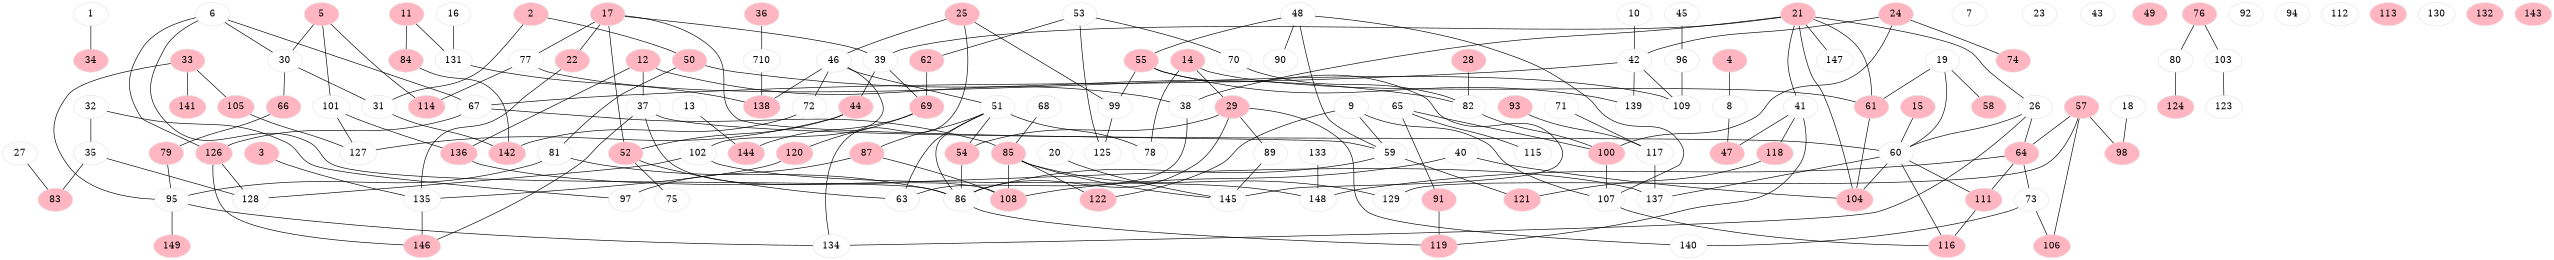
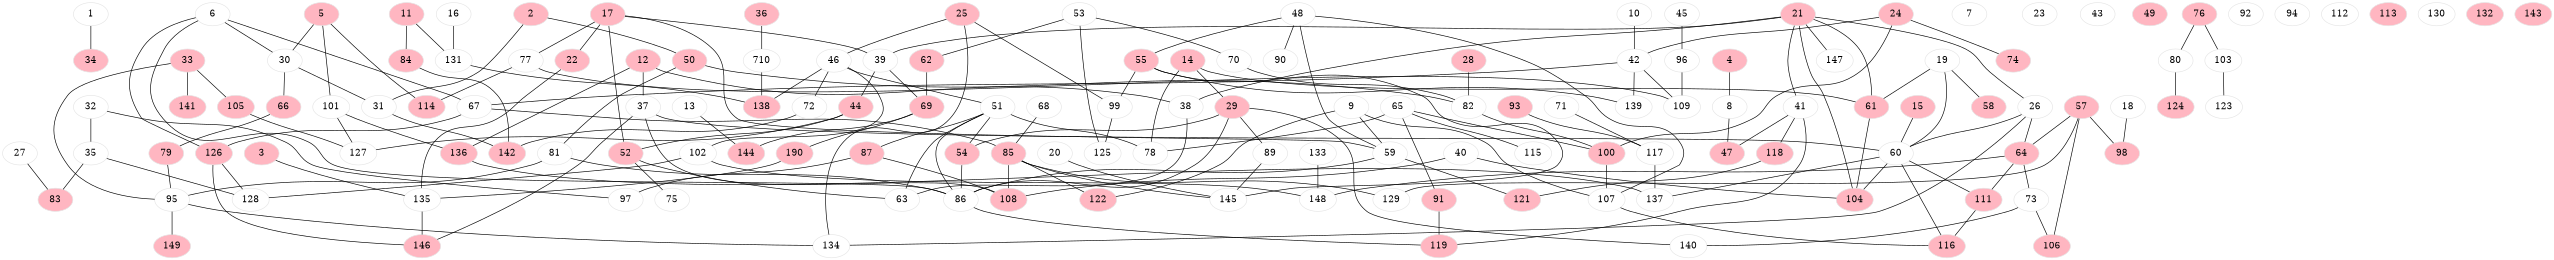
none -> (1299, 133)
(795, 153) -> (795, 153)
